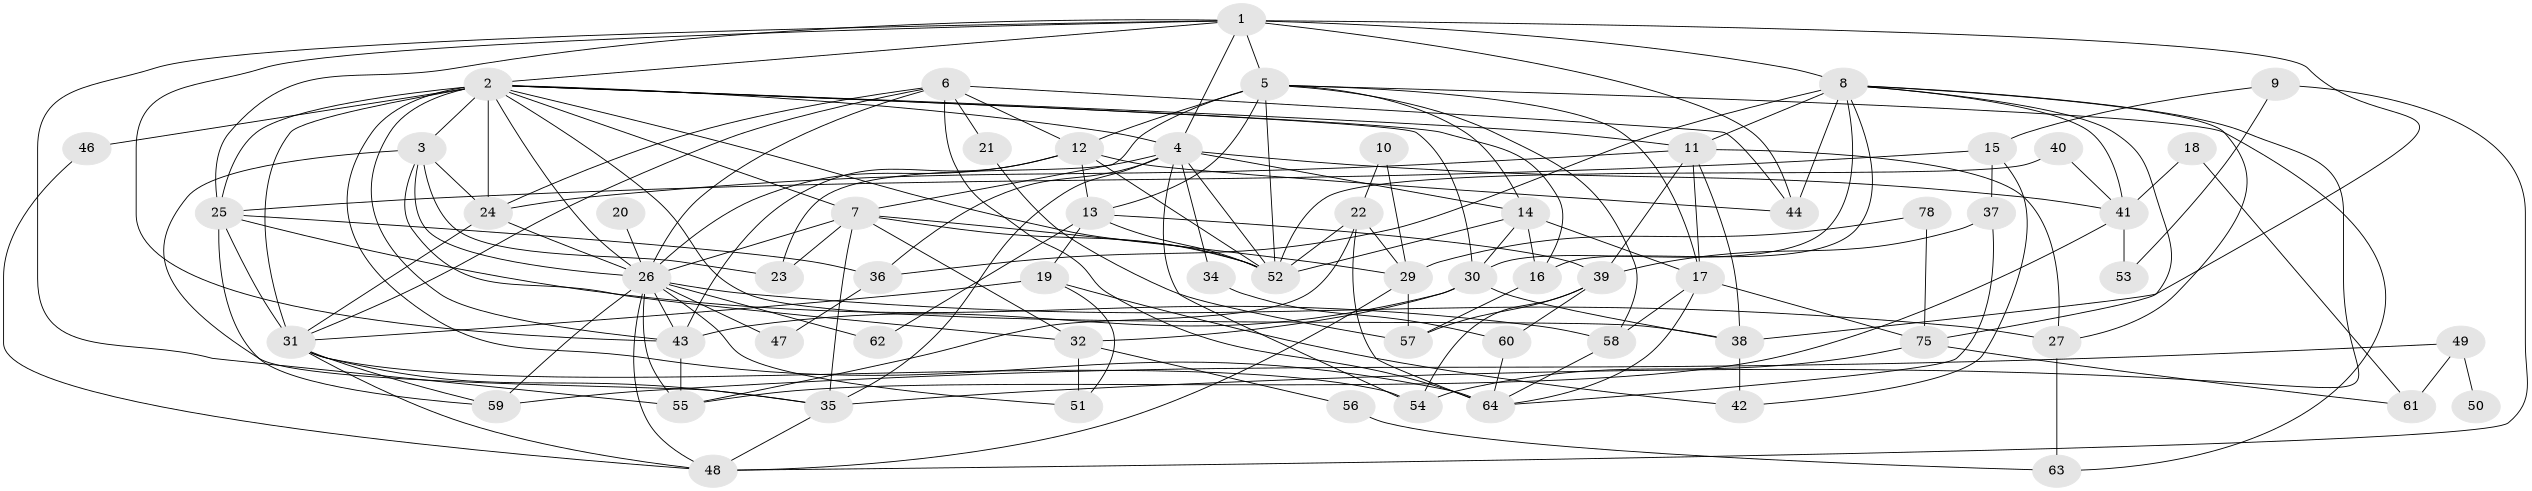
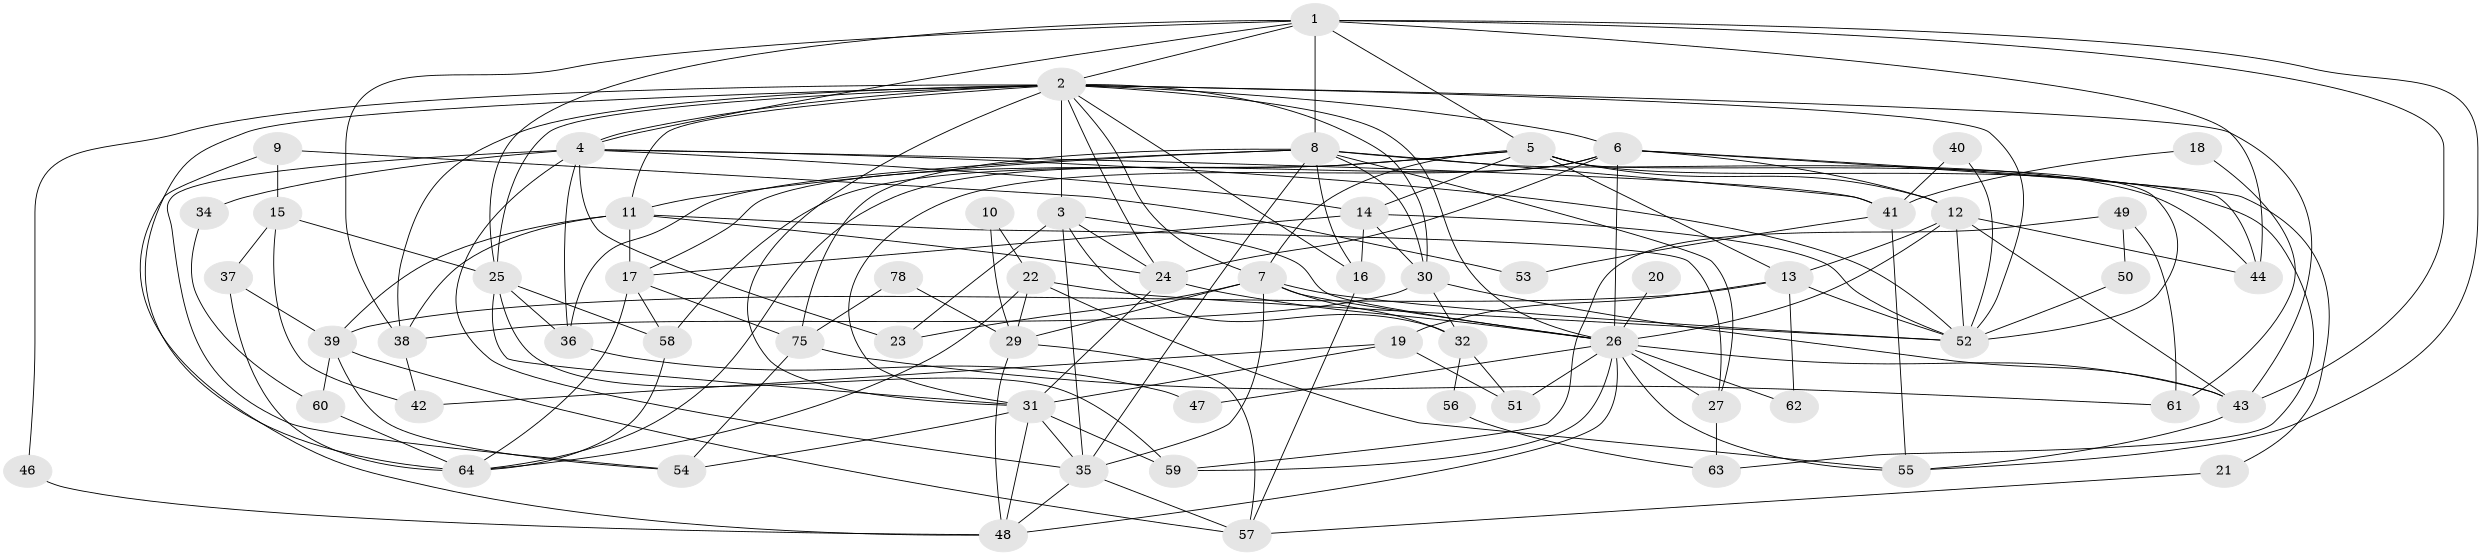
none -> (1342, 103)
none -> (2046, 311)
none -> (1166, 503)
